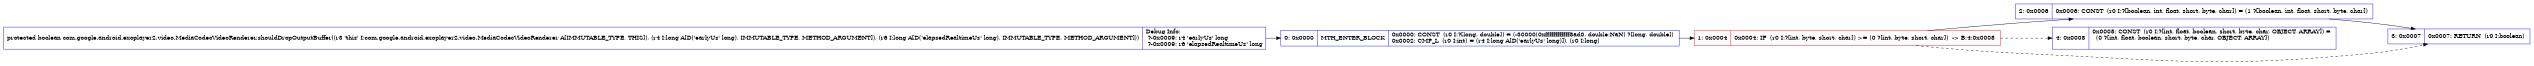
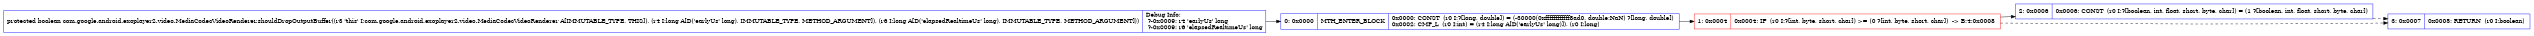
(2370, 23) -> (2378, 18)
(2477, 36) -> (2477, 21)
(2194, 38) -> none
